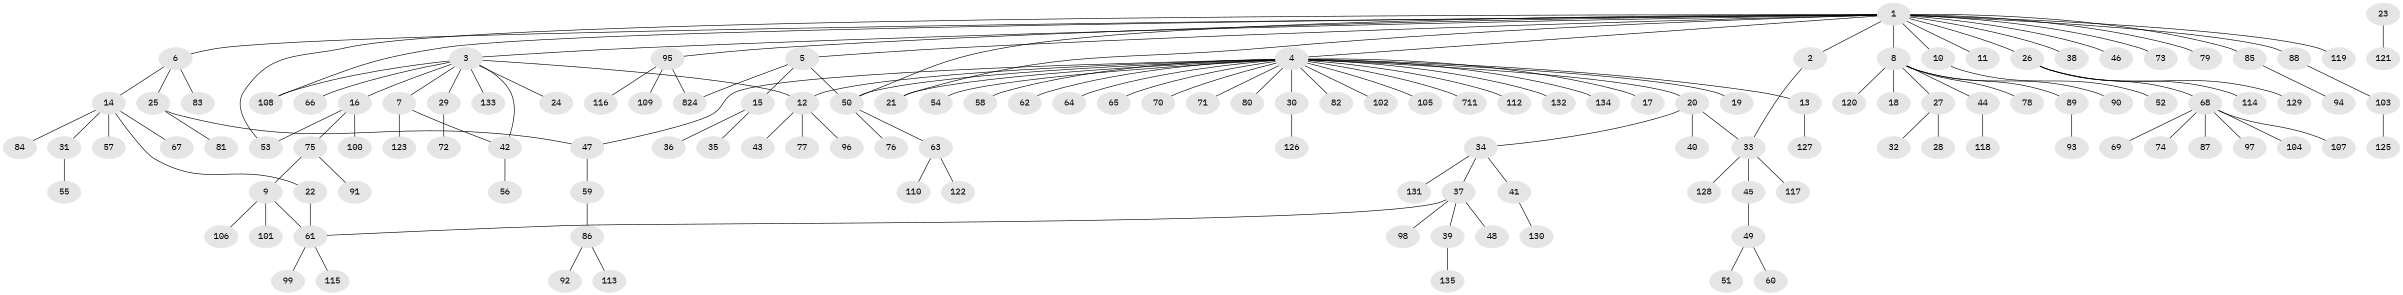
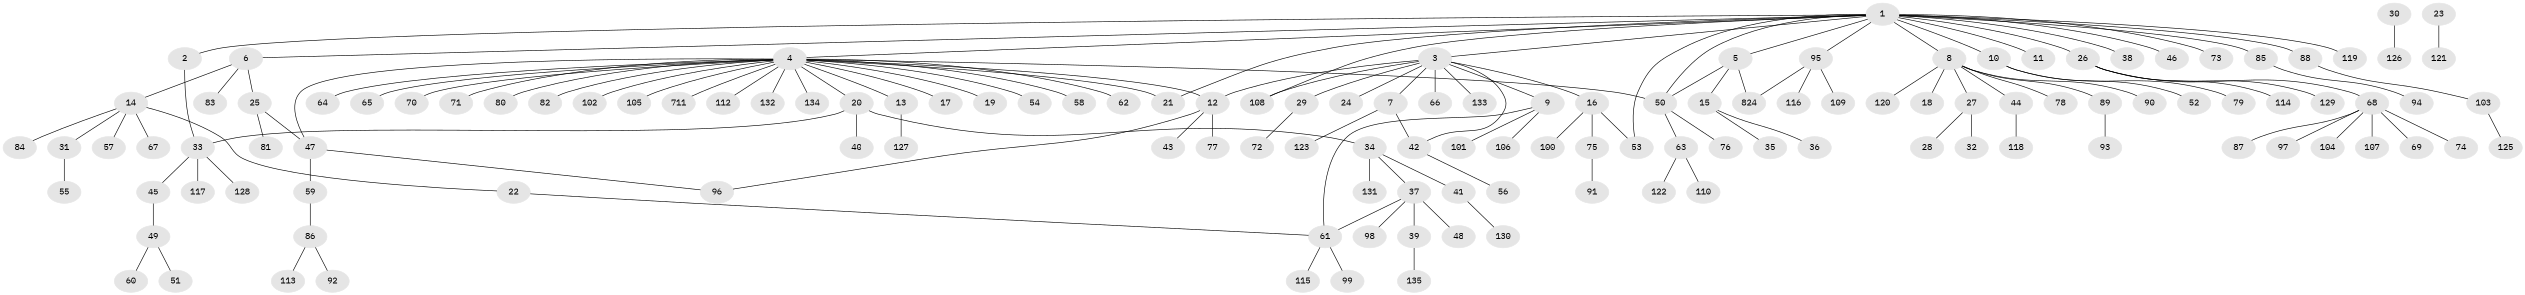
(2109, 31) -> (2116, 81)
(1292, 81) -> none
(288, 170) -> (1509, 87)
none -> (514, 170)
